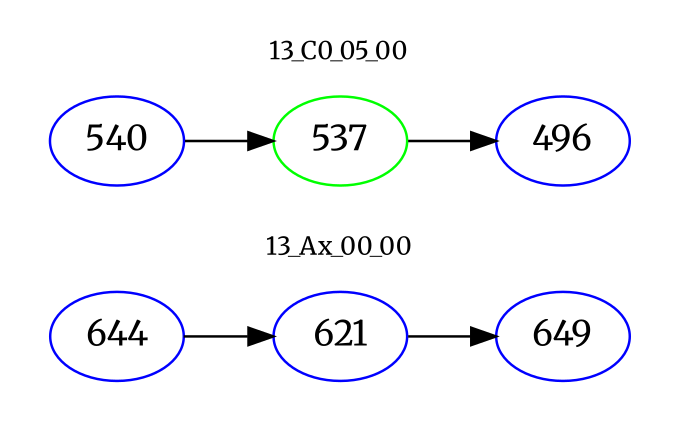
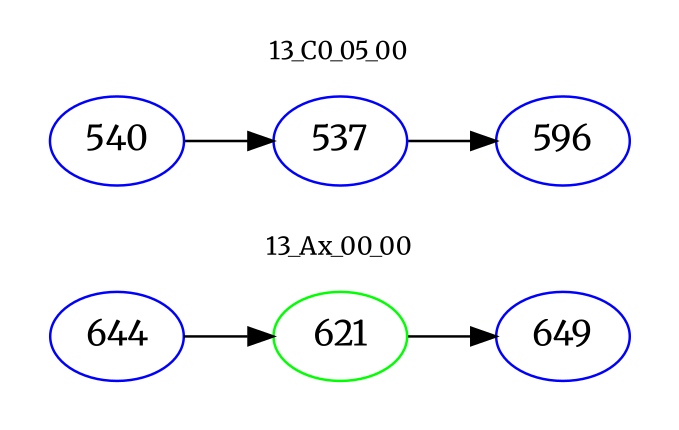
(340, 141) -> (340, 141)
(563, 141) -> (563, 141)
(340, 336) -> (340, 336)
